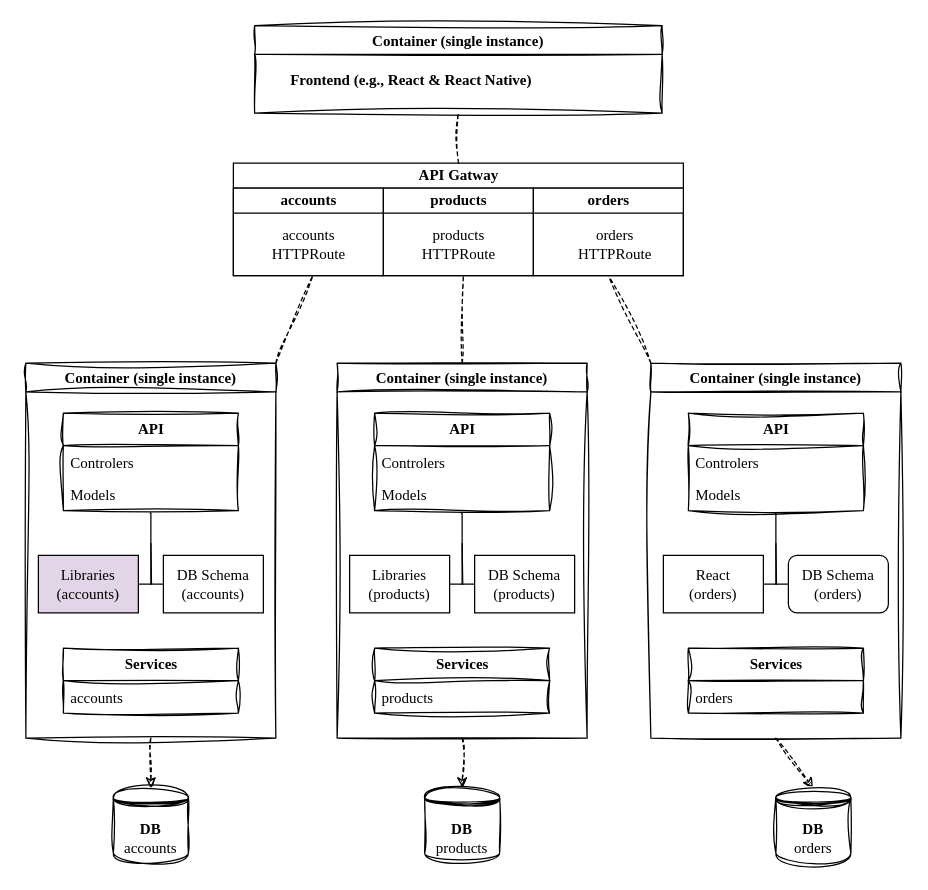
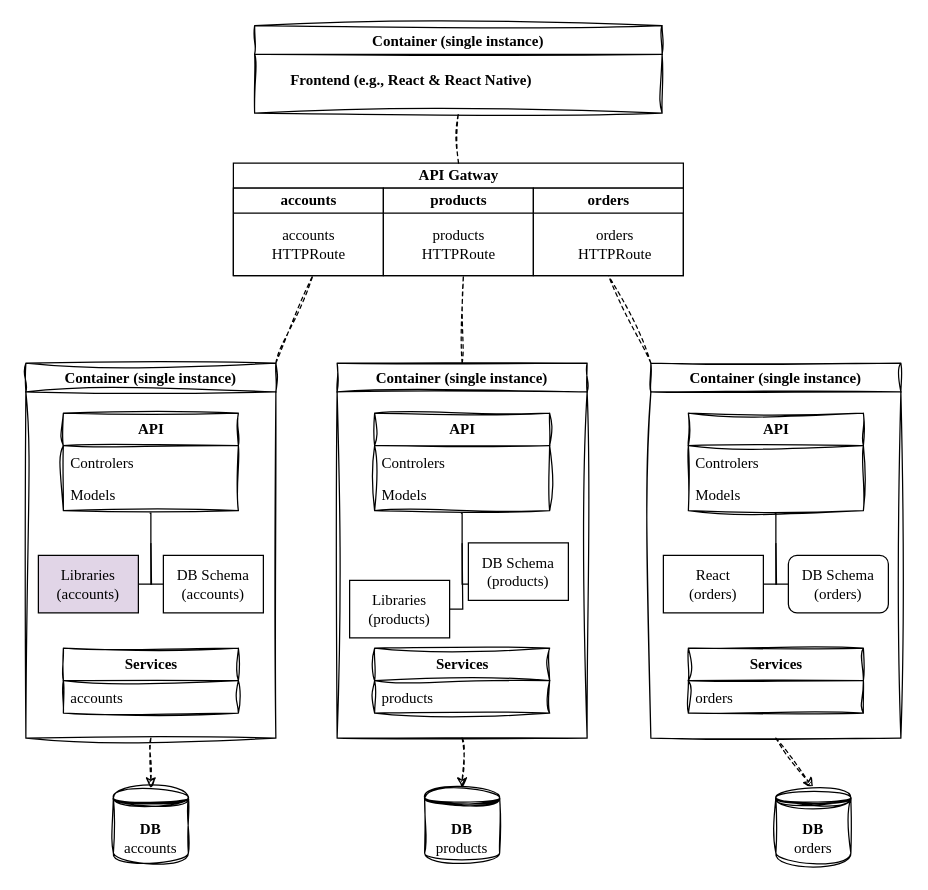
(399, 584) -> (399, 609)
(524, 584) -> (518, 572)
